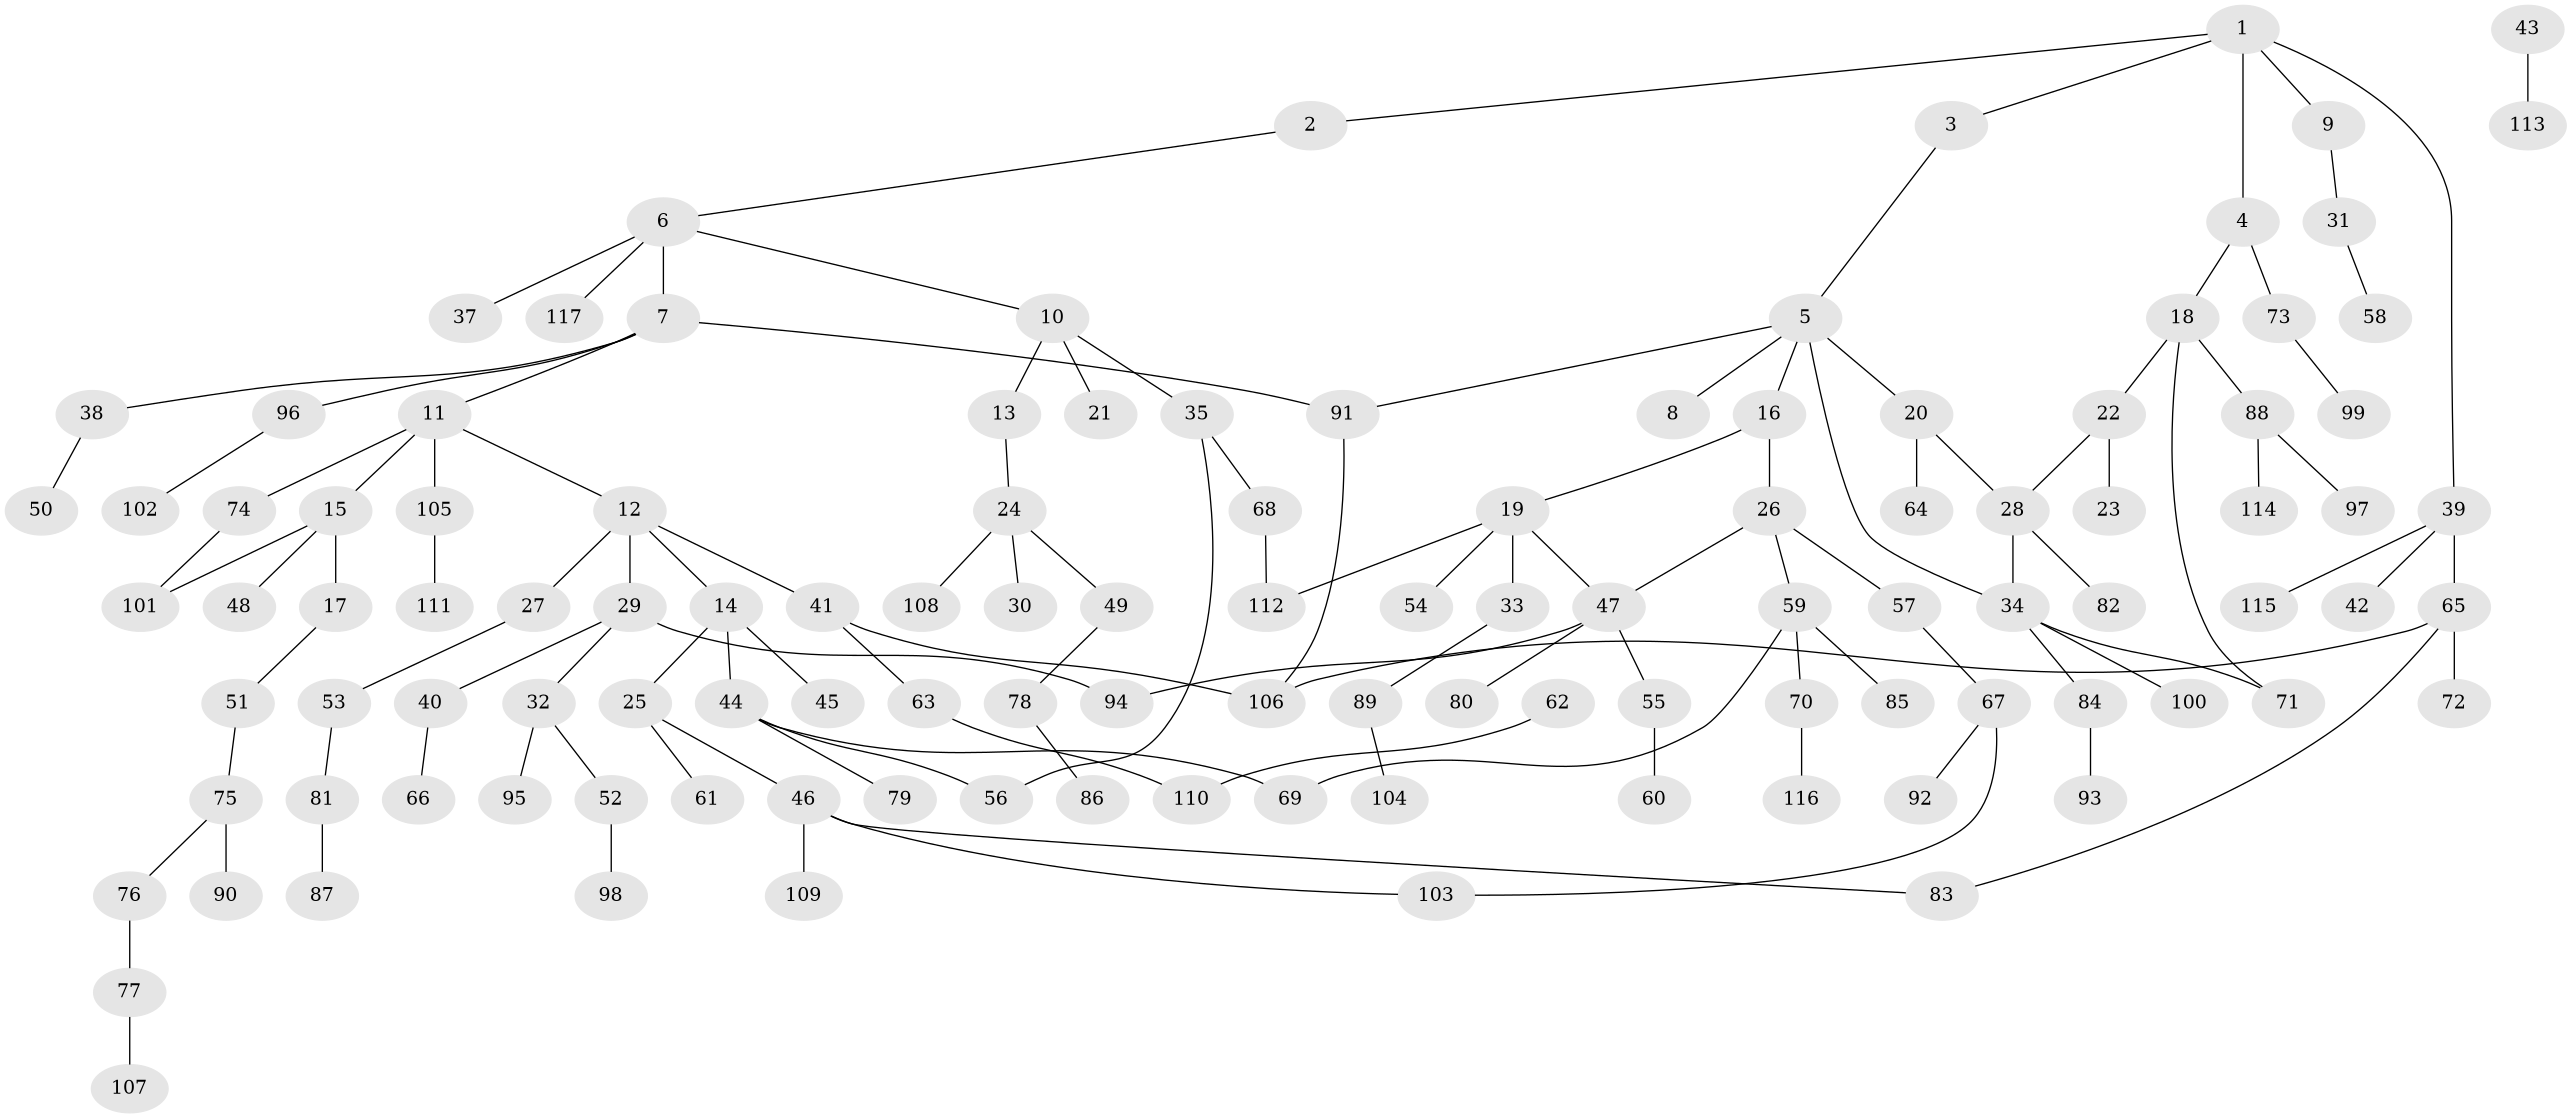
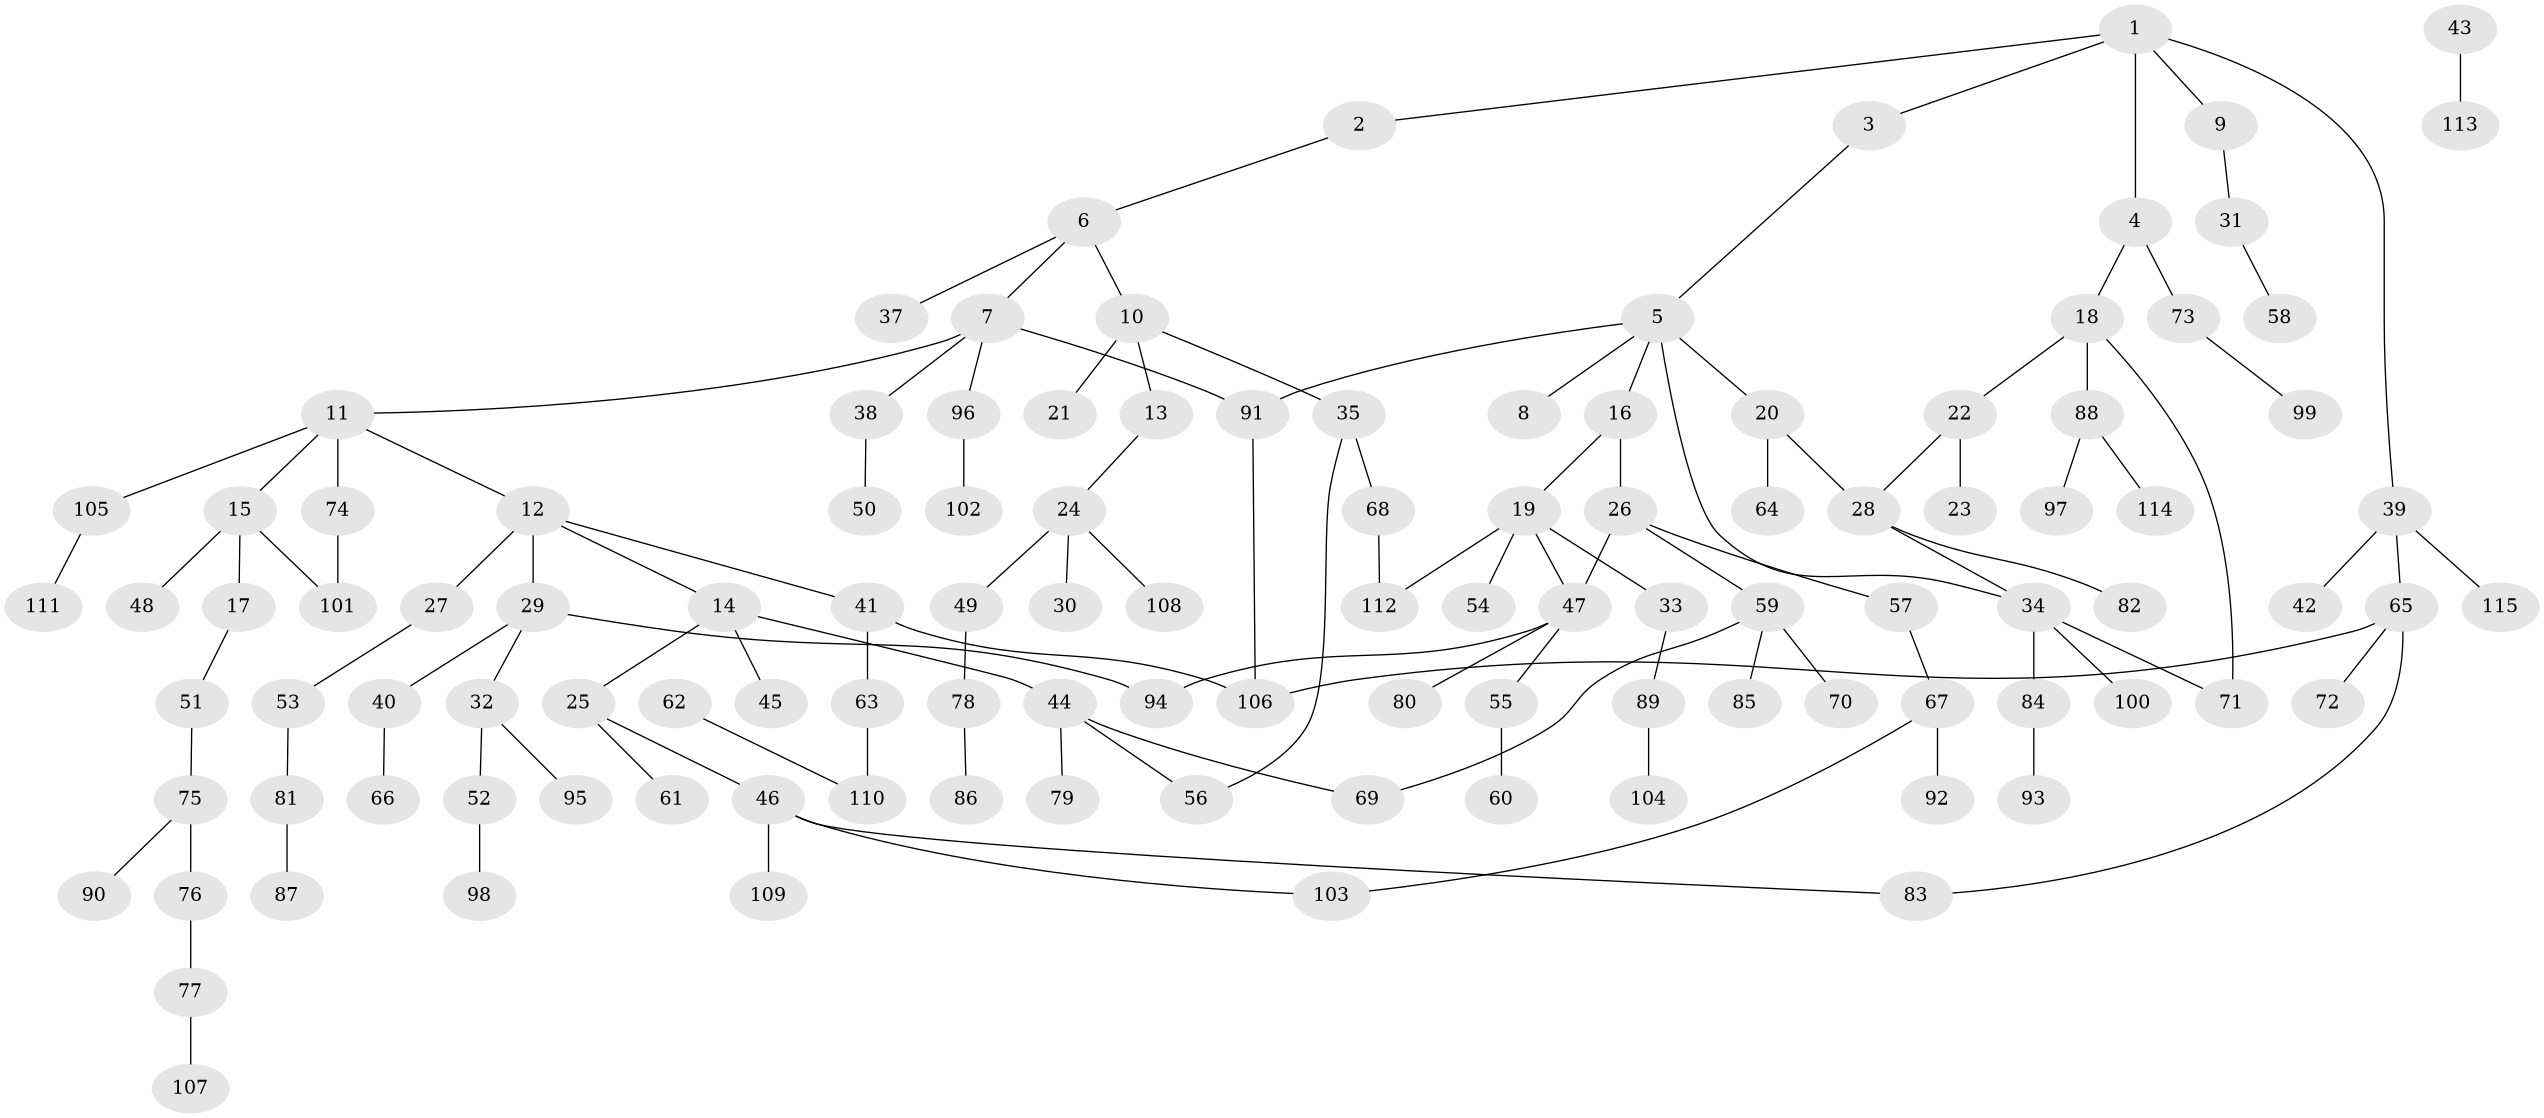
(564, 318) -> none
(1802, 800) -> none
